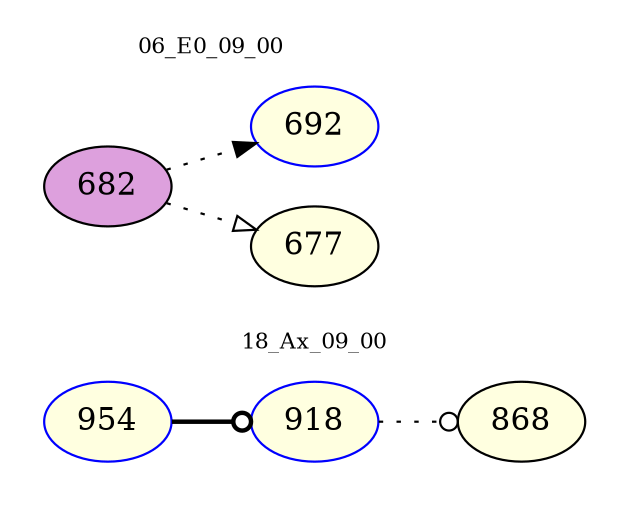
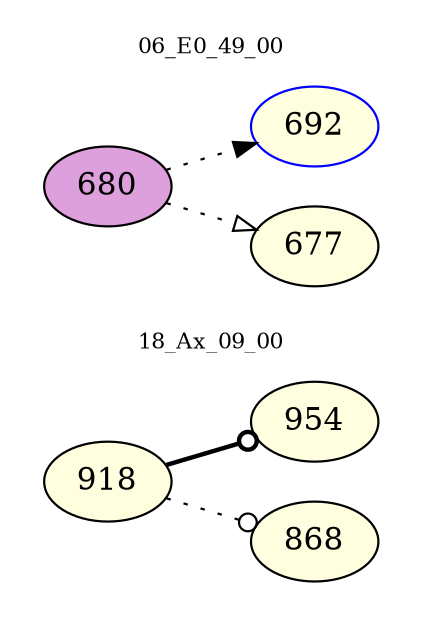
(211, 48) -> (211, 48)
(108, 186) -> (108, 186)
(108, 422) -> (315, 422)
(202, 422) -> (203, 454)
(315, 422) -> (108, 482)
